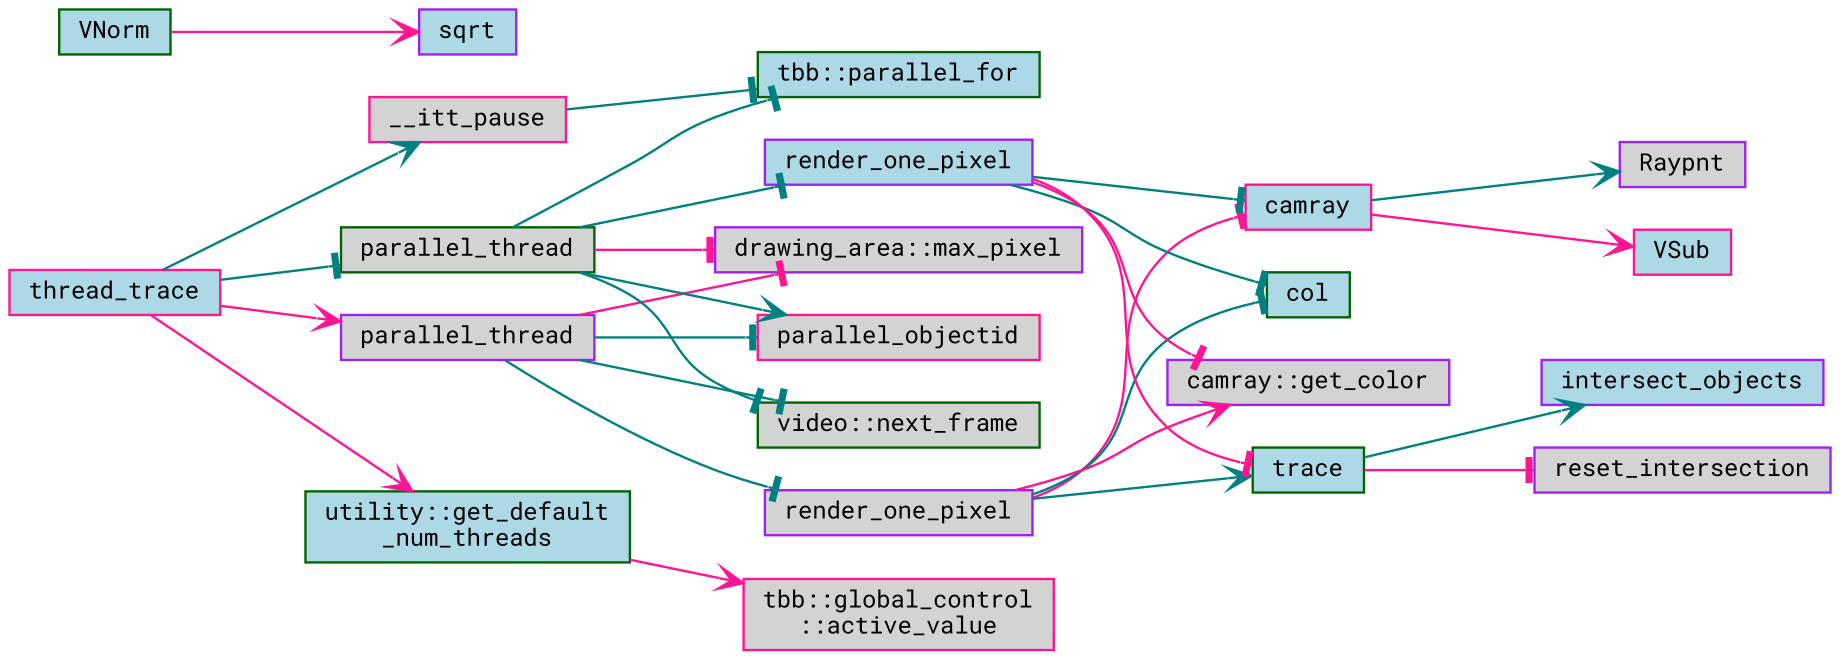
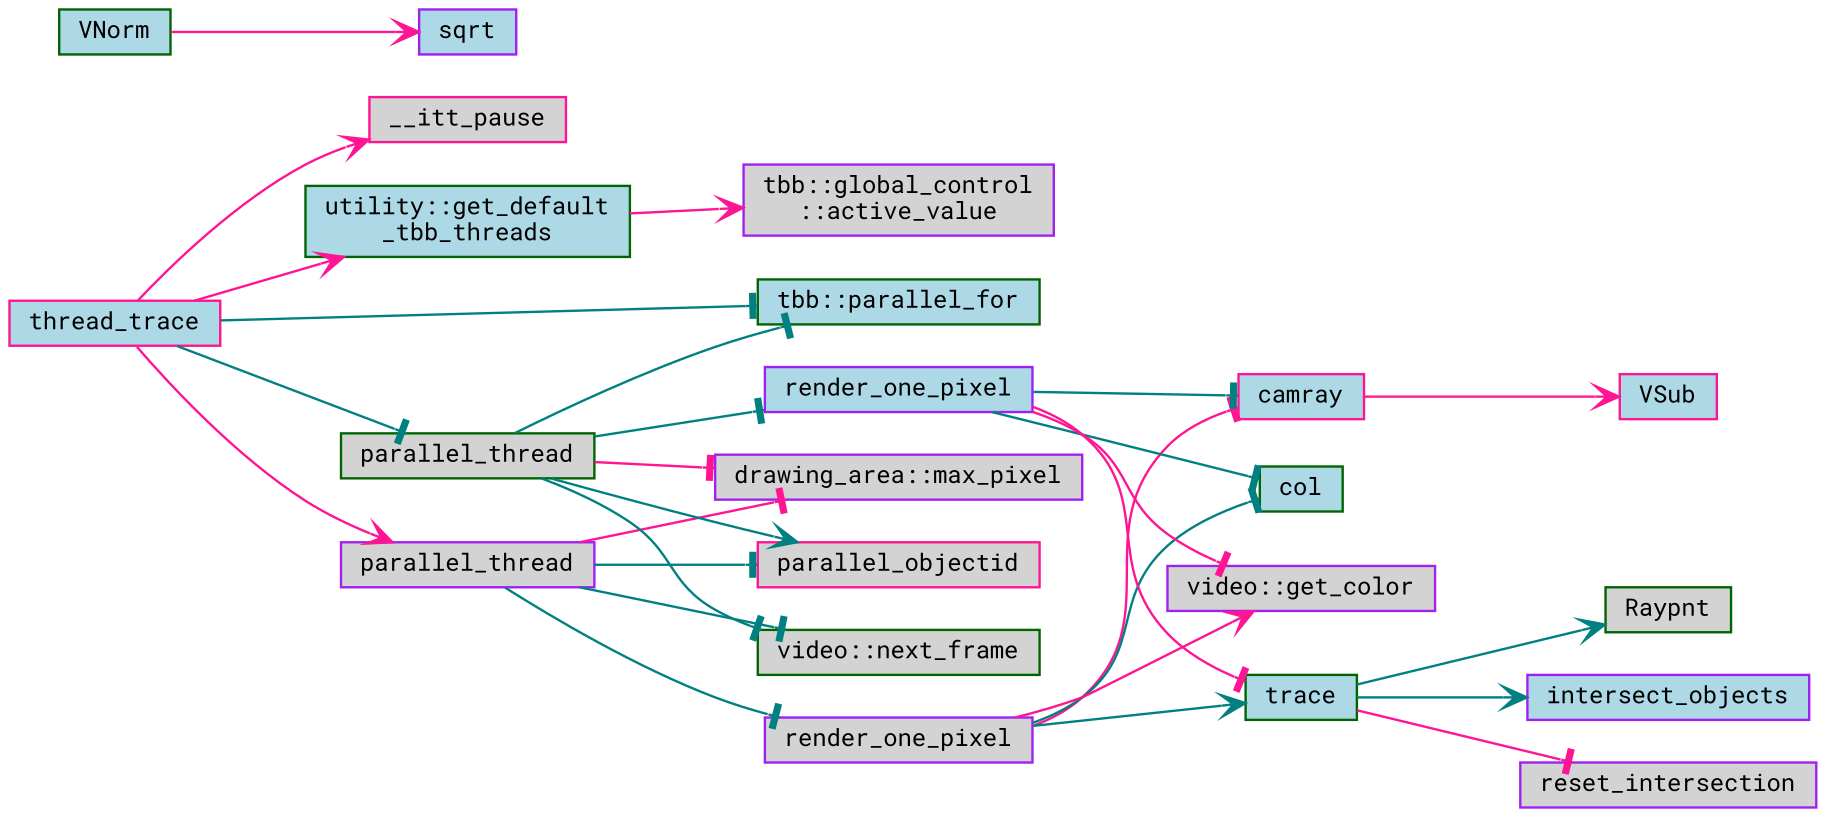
(656, 100) -> (483, 313)
(1683, 165) -> (1668, 610)
(1484, 187) -> (1469, 657)
(280, 211) -> (234, 212)
(1308, 382) -> (1301, 588)
(468, 527) -> (468, 221)
(899, 615) -> (899, 200)
